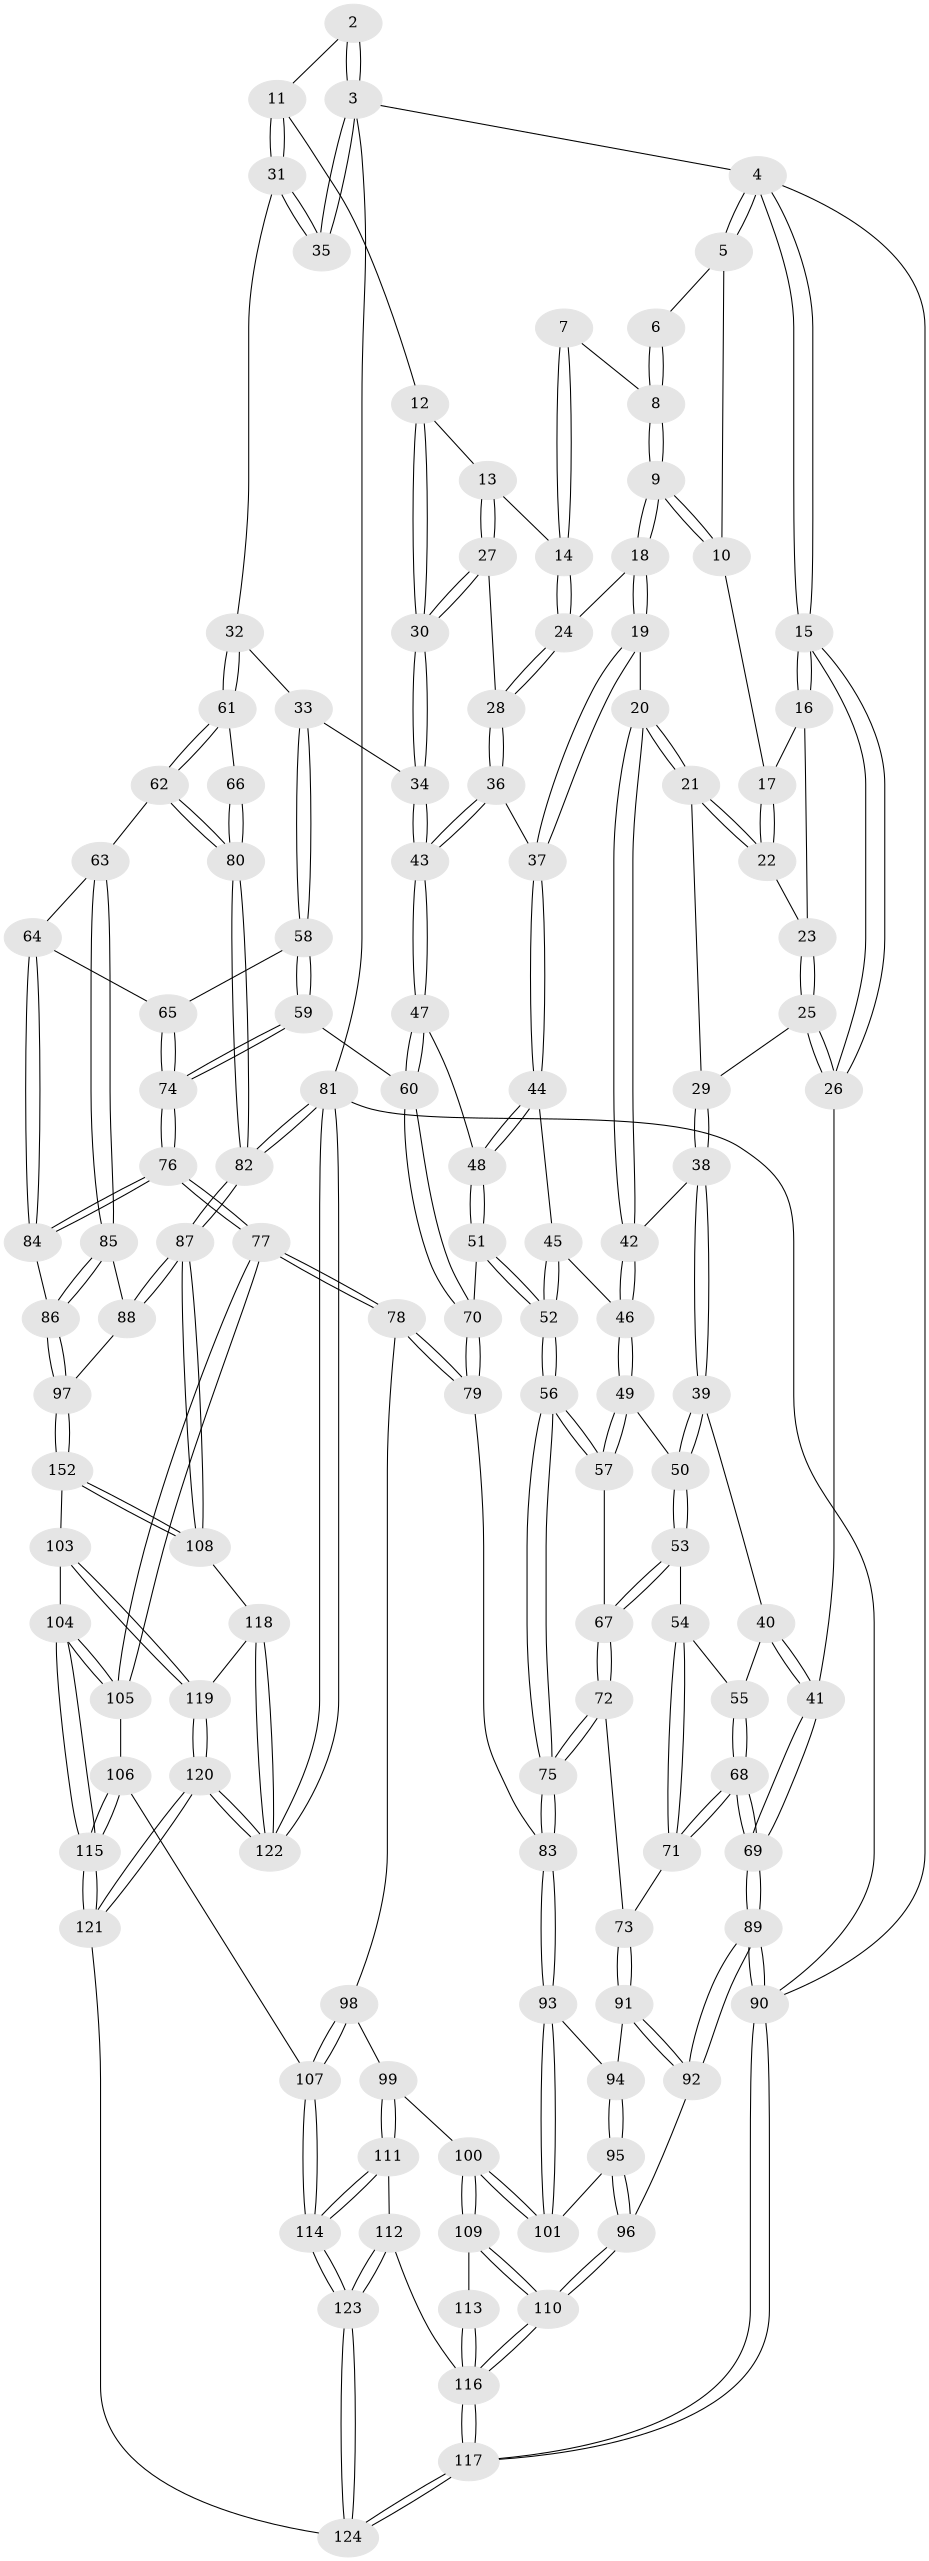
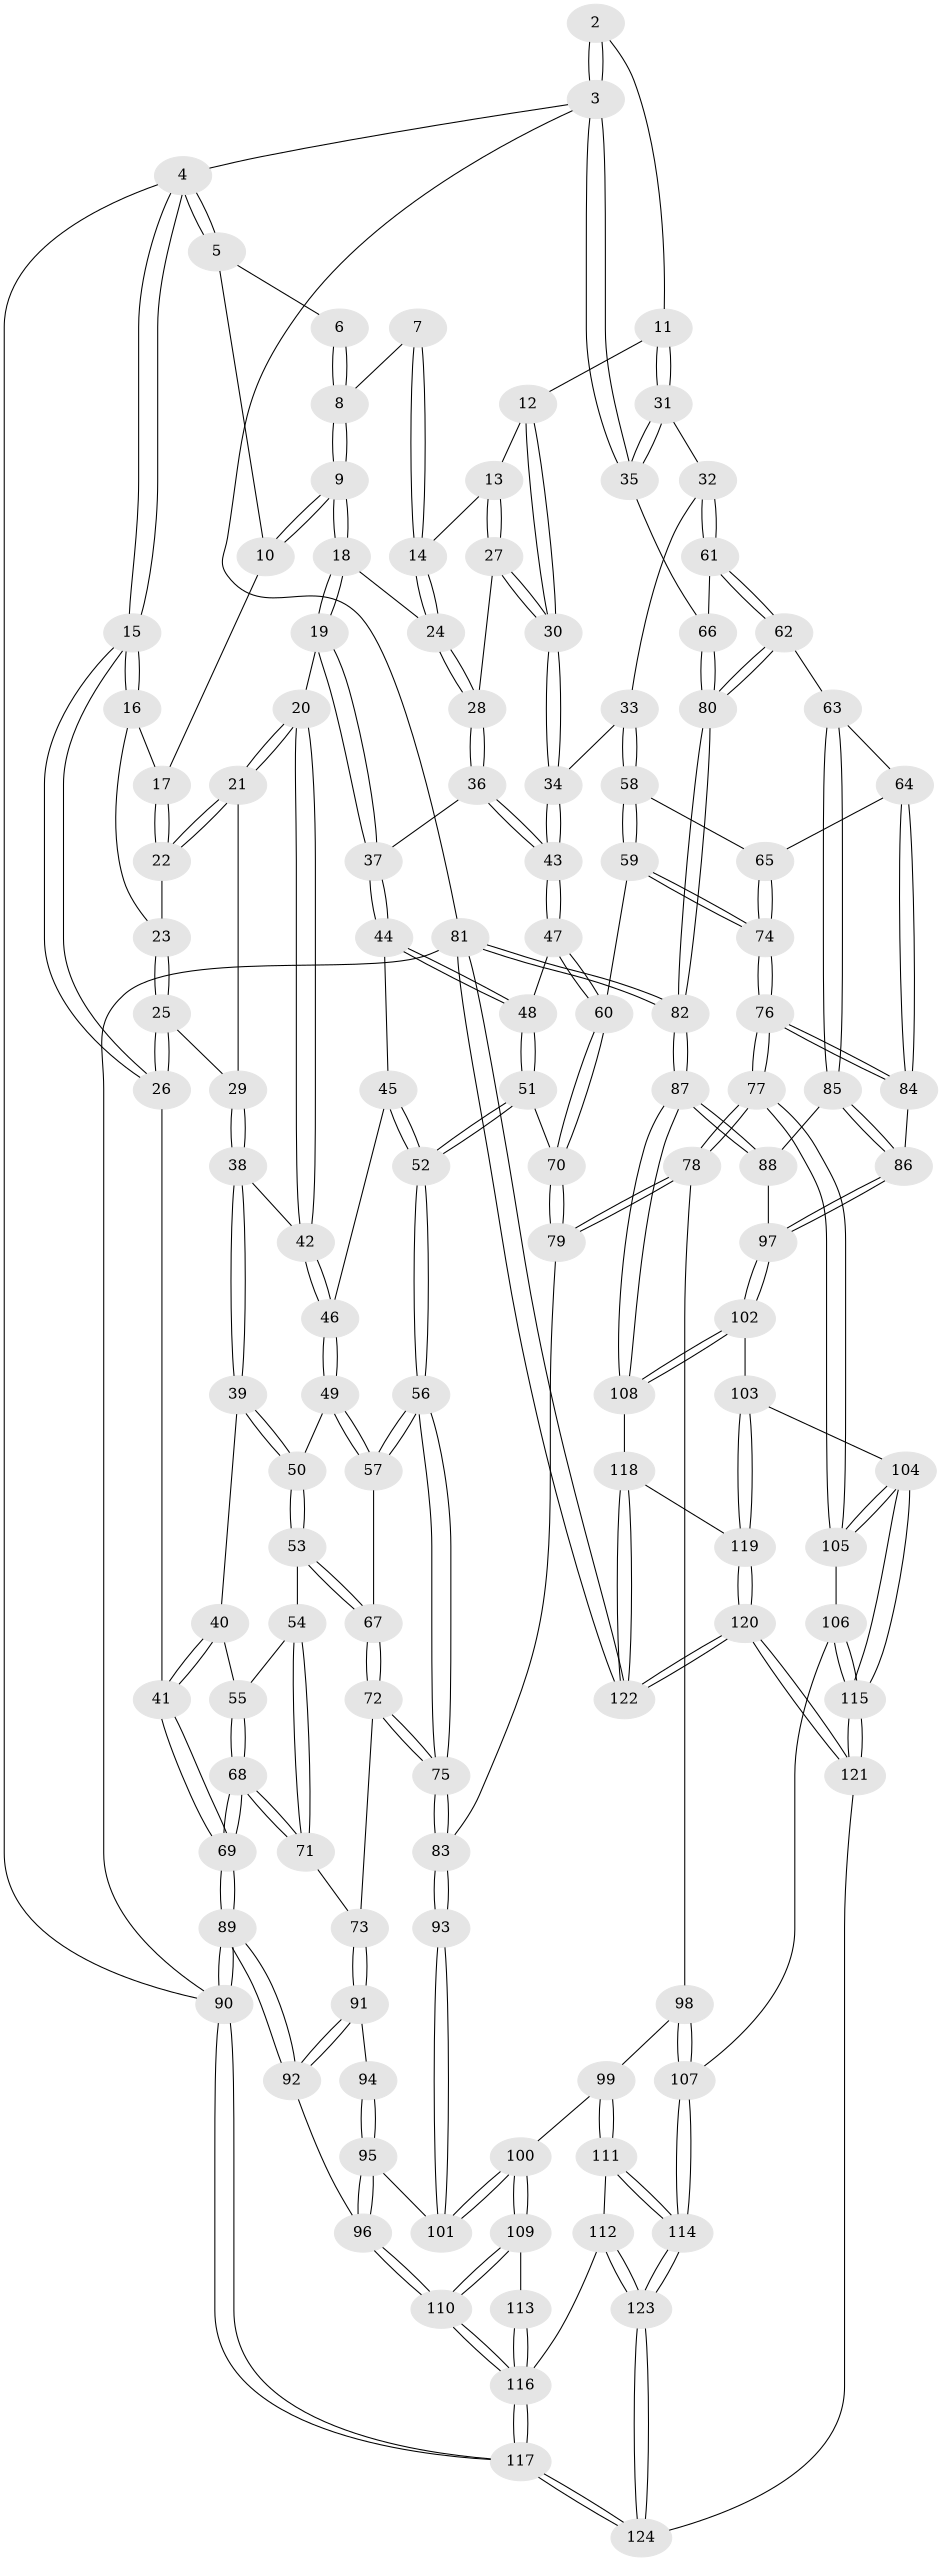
none -> (659, 550)
(62, 1471) -> (745, 1319)
(582, 2043) -> none
